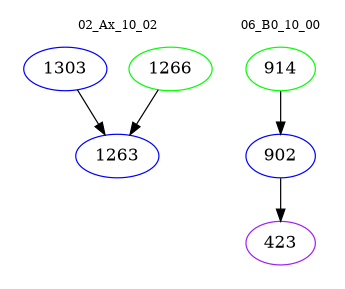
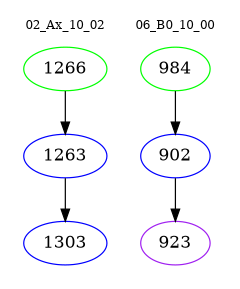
(281, 69) -> (175, 69)
(88, 107) -> (65, 194)
(281, 243) -> (175, 243)
